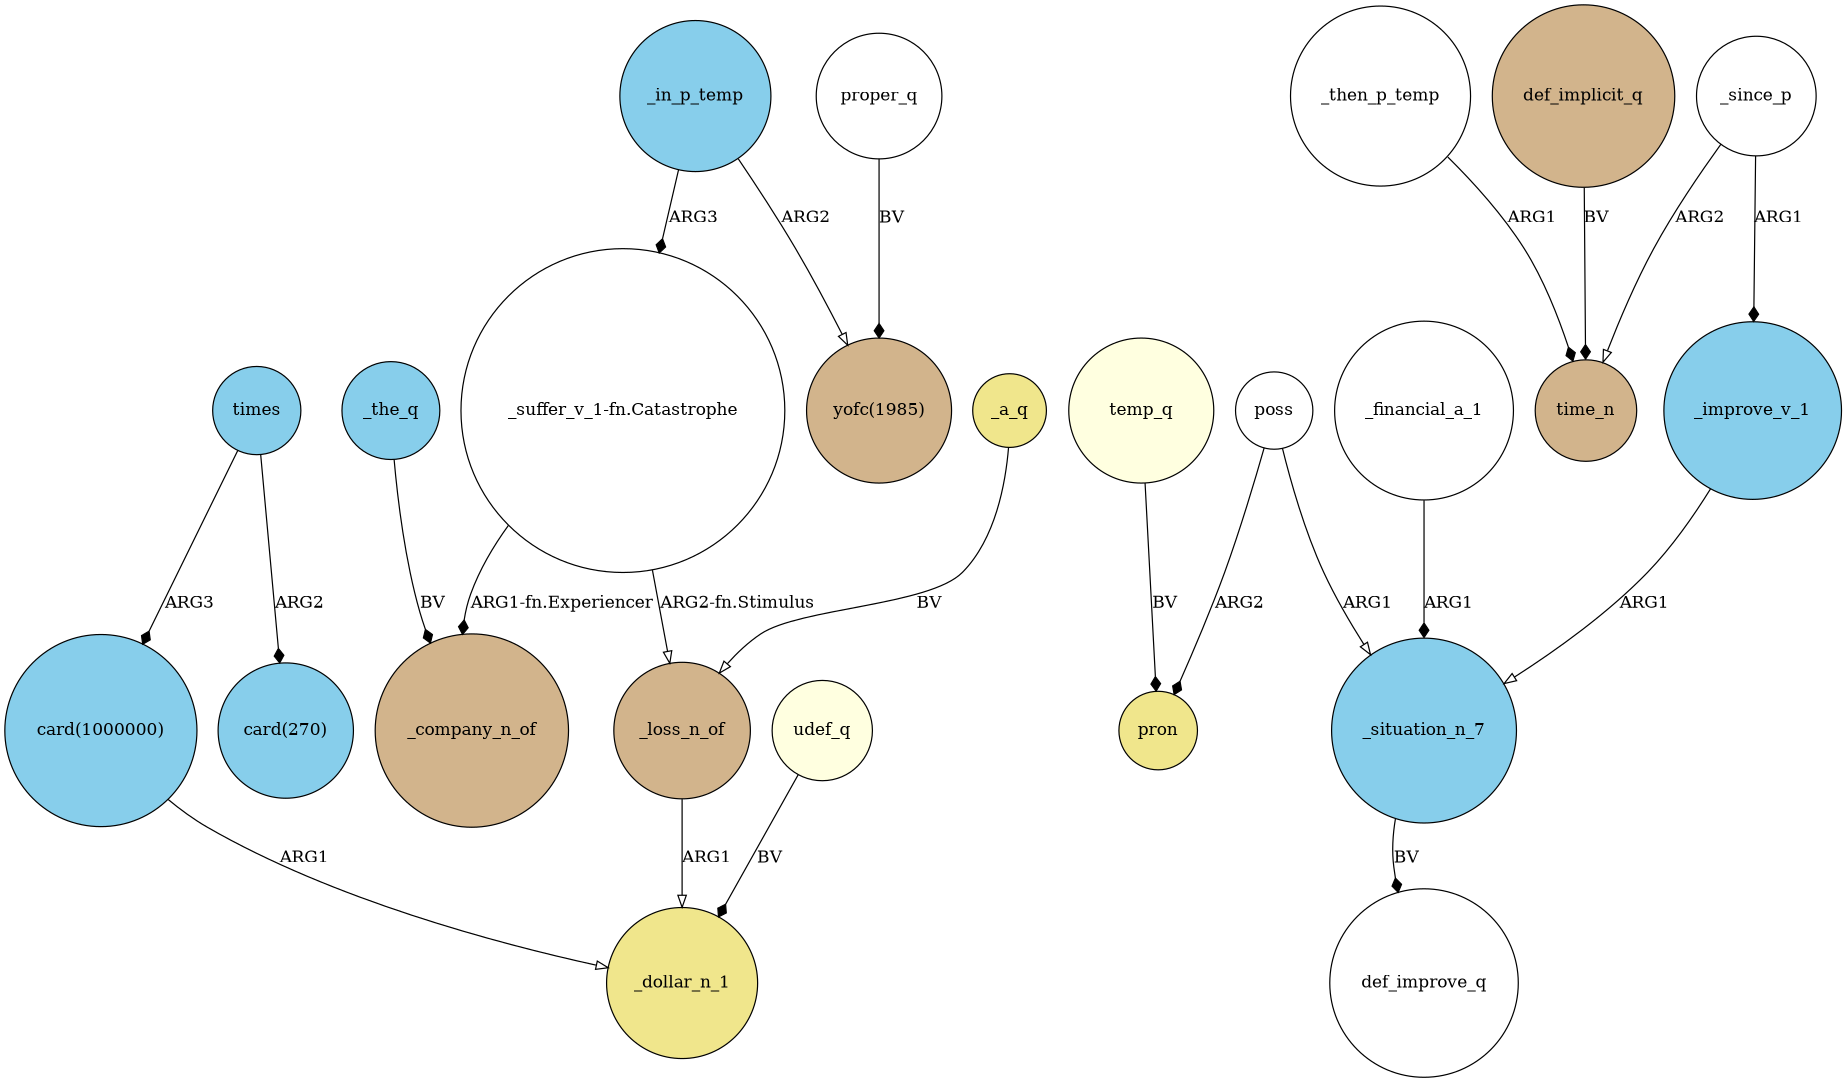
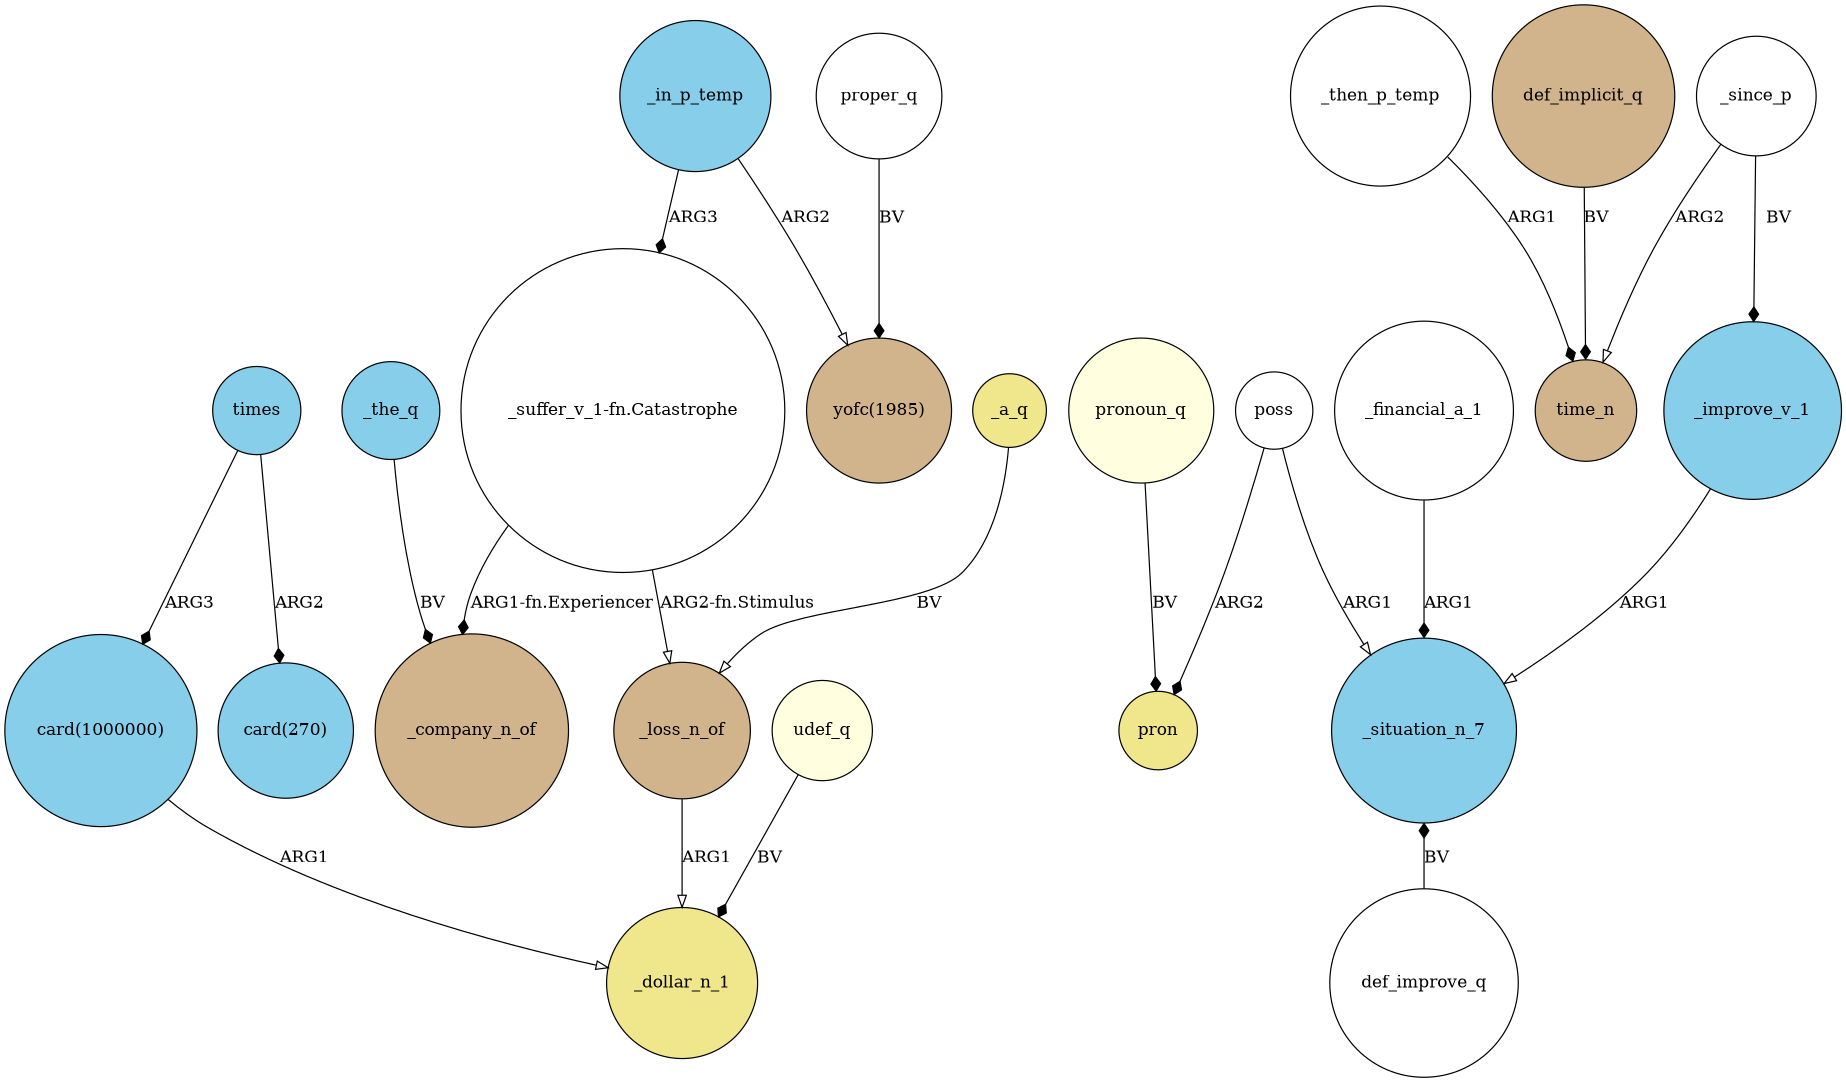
(1779, 218) -> (1779, 218)
(1141, 411) -> (1141, 411)
(1393, 849) -> (1424, 863)
